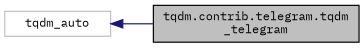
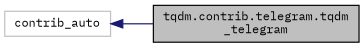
(58, 24) -> (58, 24)
